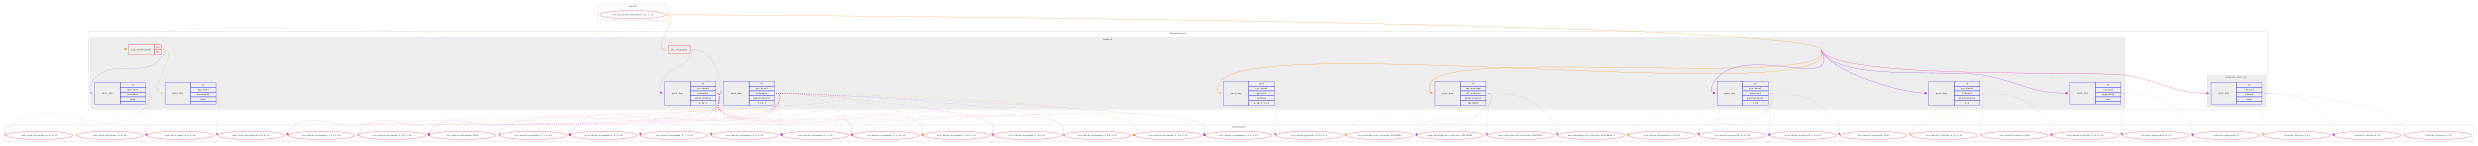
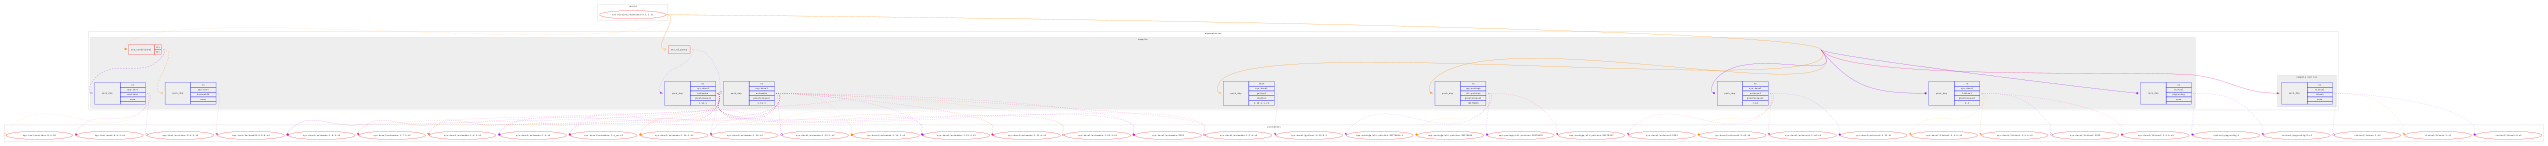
none -> (1944, 135)
